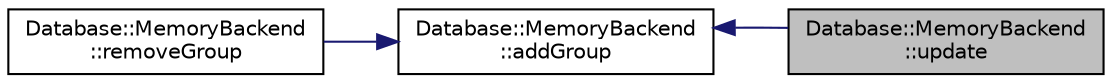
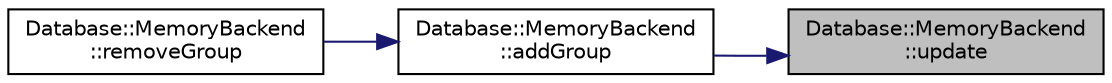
(762, 28) -> (740, 56)
